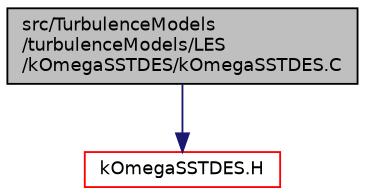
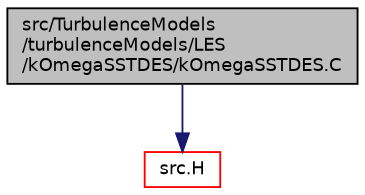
(182, 170) -> (182, 170)
